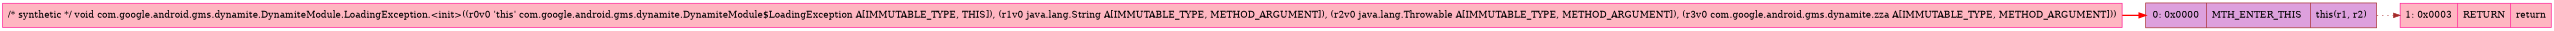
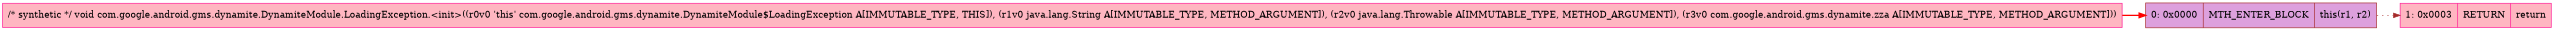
(2257, 15) -> (2259, 15)
